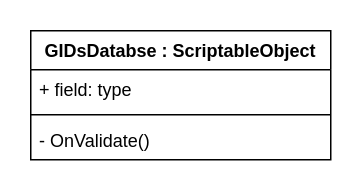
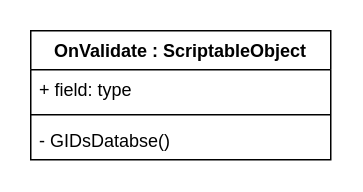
(180, 51) -> (180, 51)
(103, 141) -> (112, 141)
